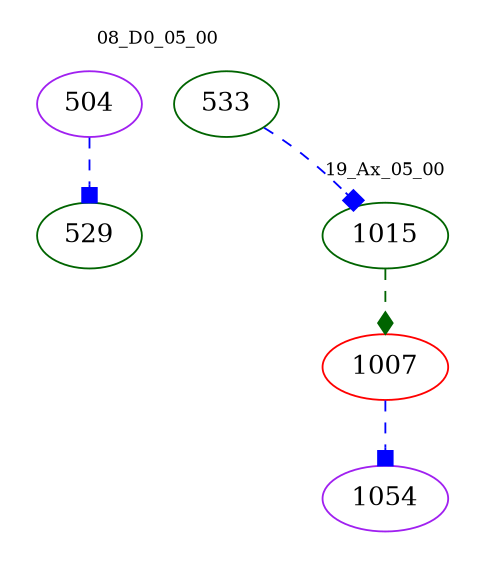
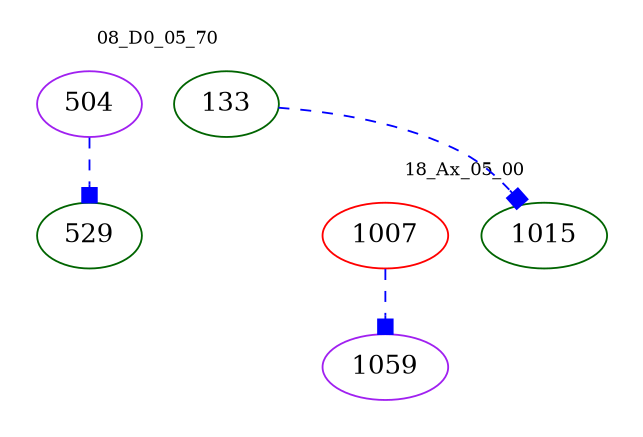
(158, 39) -> (158, 39)
(226, 104) -> (226, 104)
(385, 171) -> (465, 171)
(385, 291) -> none
(385, 499) -> (385, 367)
